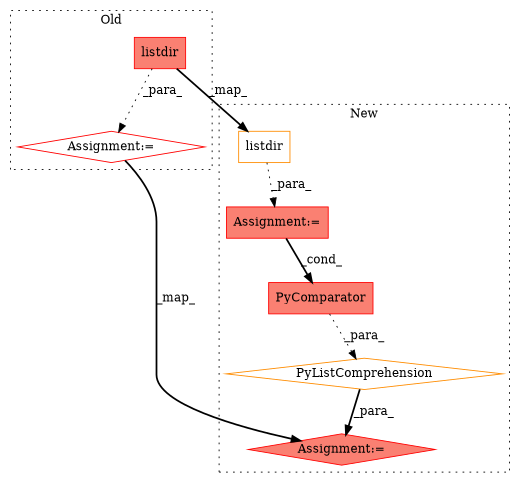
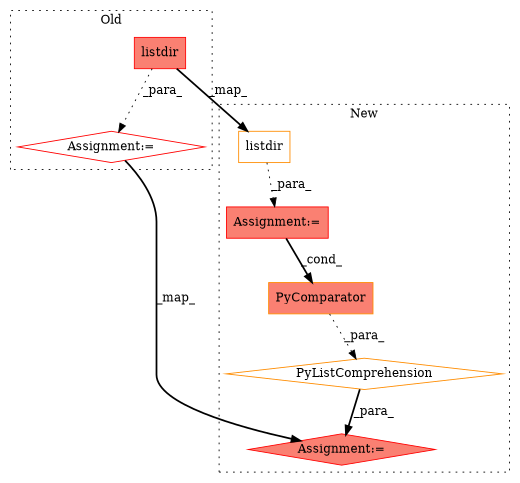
(321, 298) -> (321, 298)
